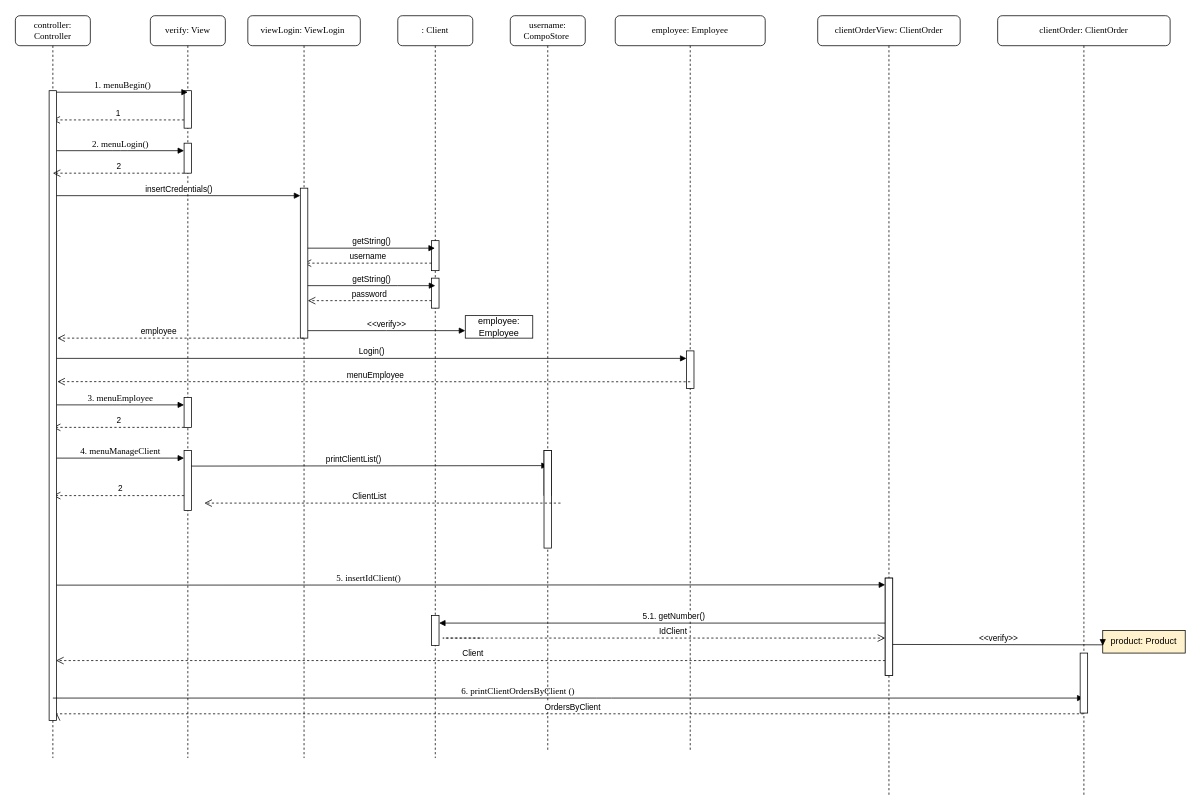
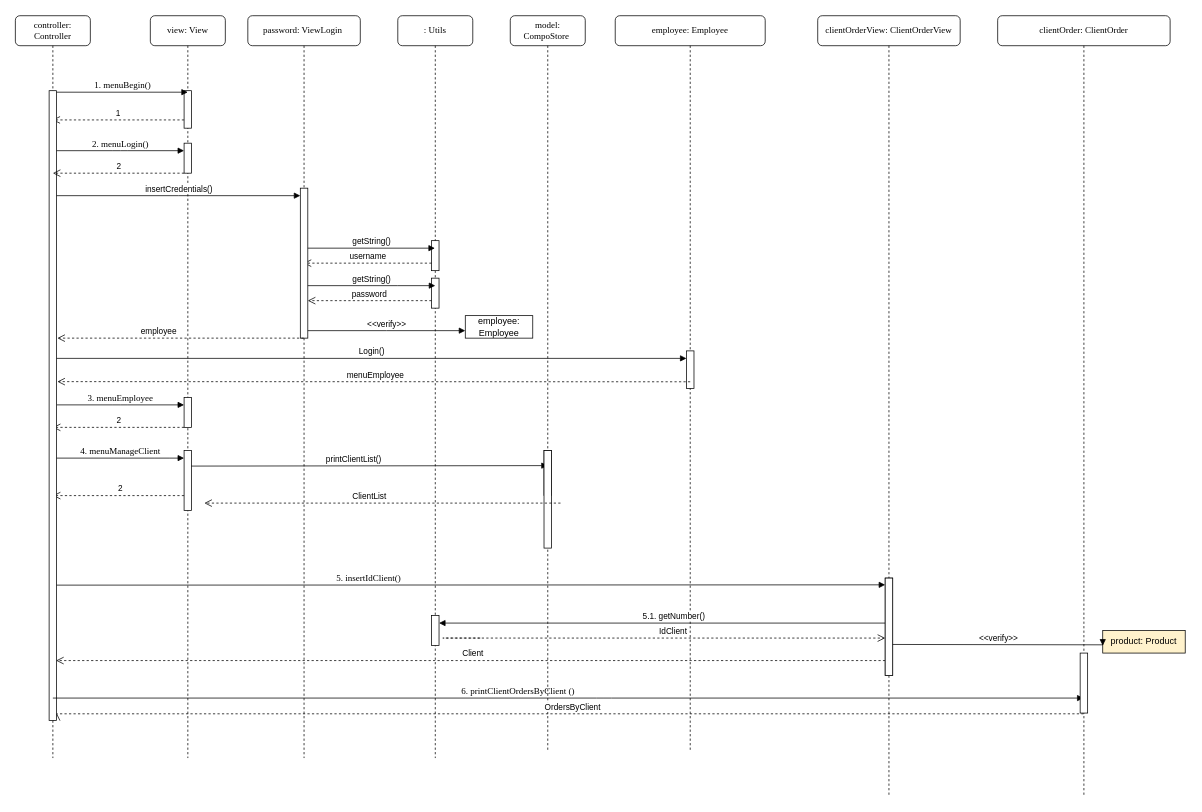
(188, 30) -> (188, 30)
(304, 30) -> (304, 30)
(435, 30) -> (435, 30)
(548, 30) -> (548, 30)
(889, 30) -> (889, 30)
